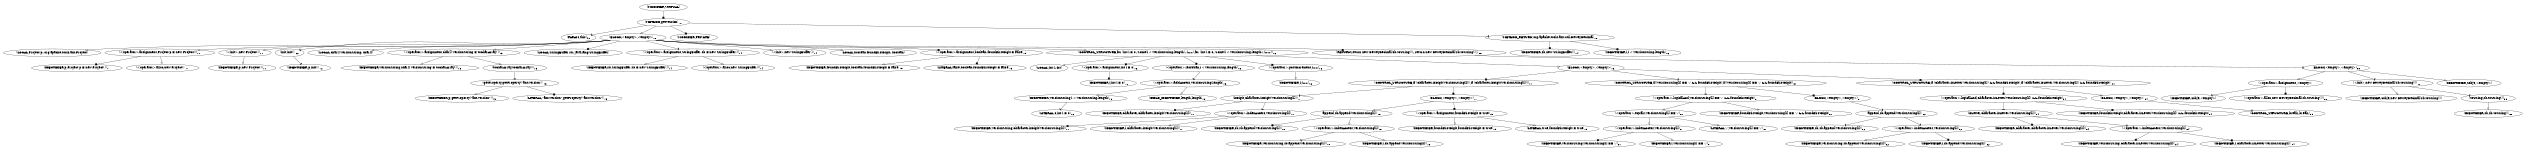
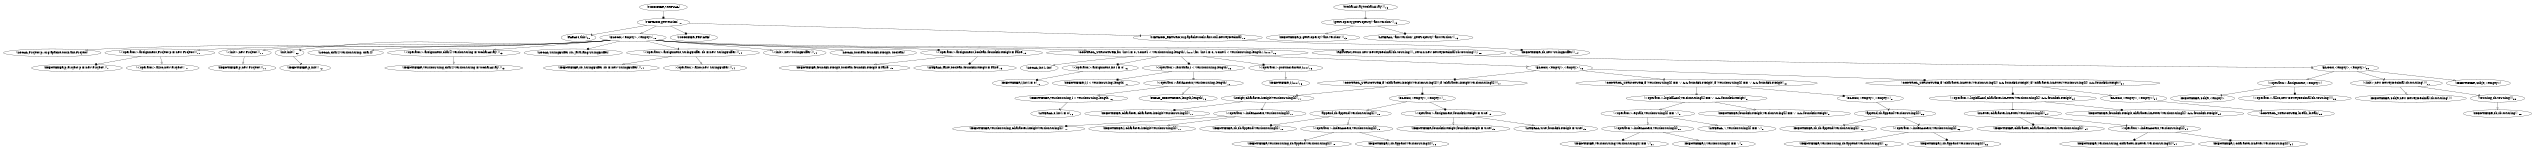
(1593, 45) -> (1145, 75)
(484, 60) -> none
